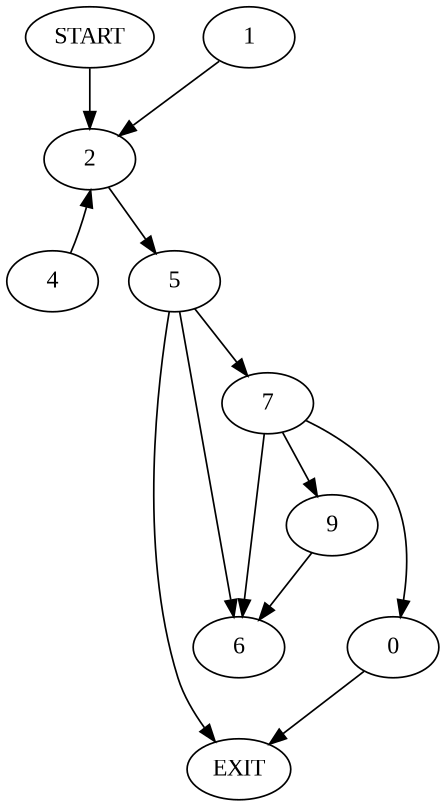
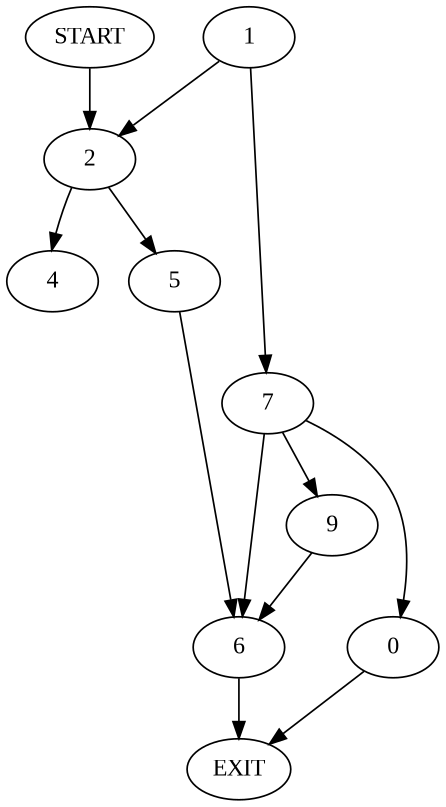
(79, 230) -> (63, 210)
(216, 336) -> (258, 212)
(154, 524) -> (239, 700)
